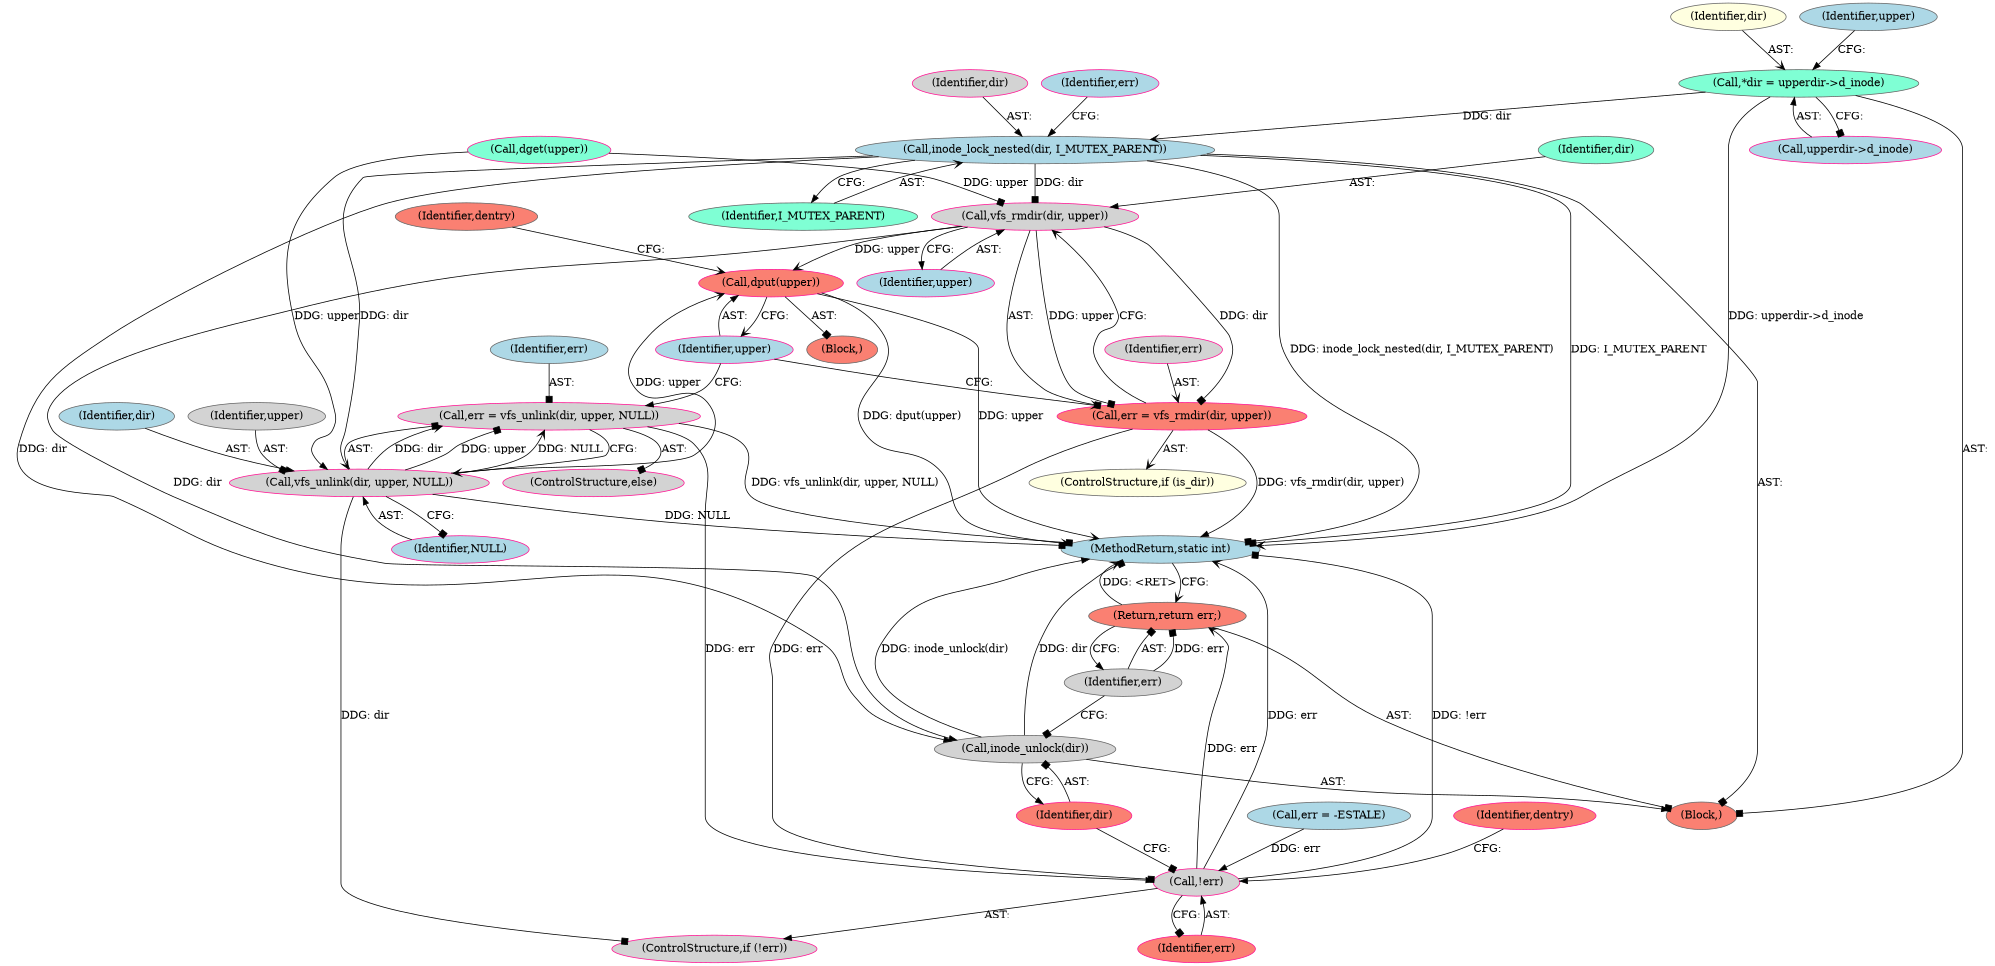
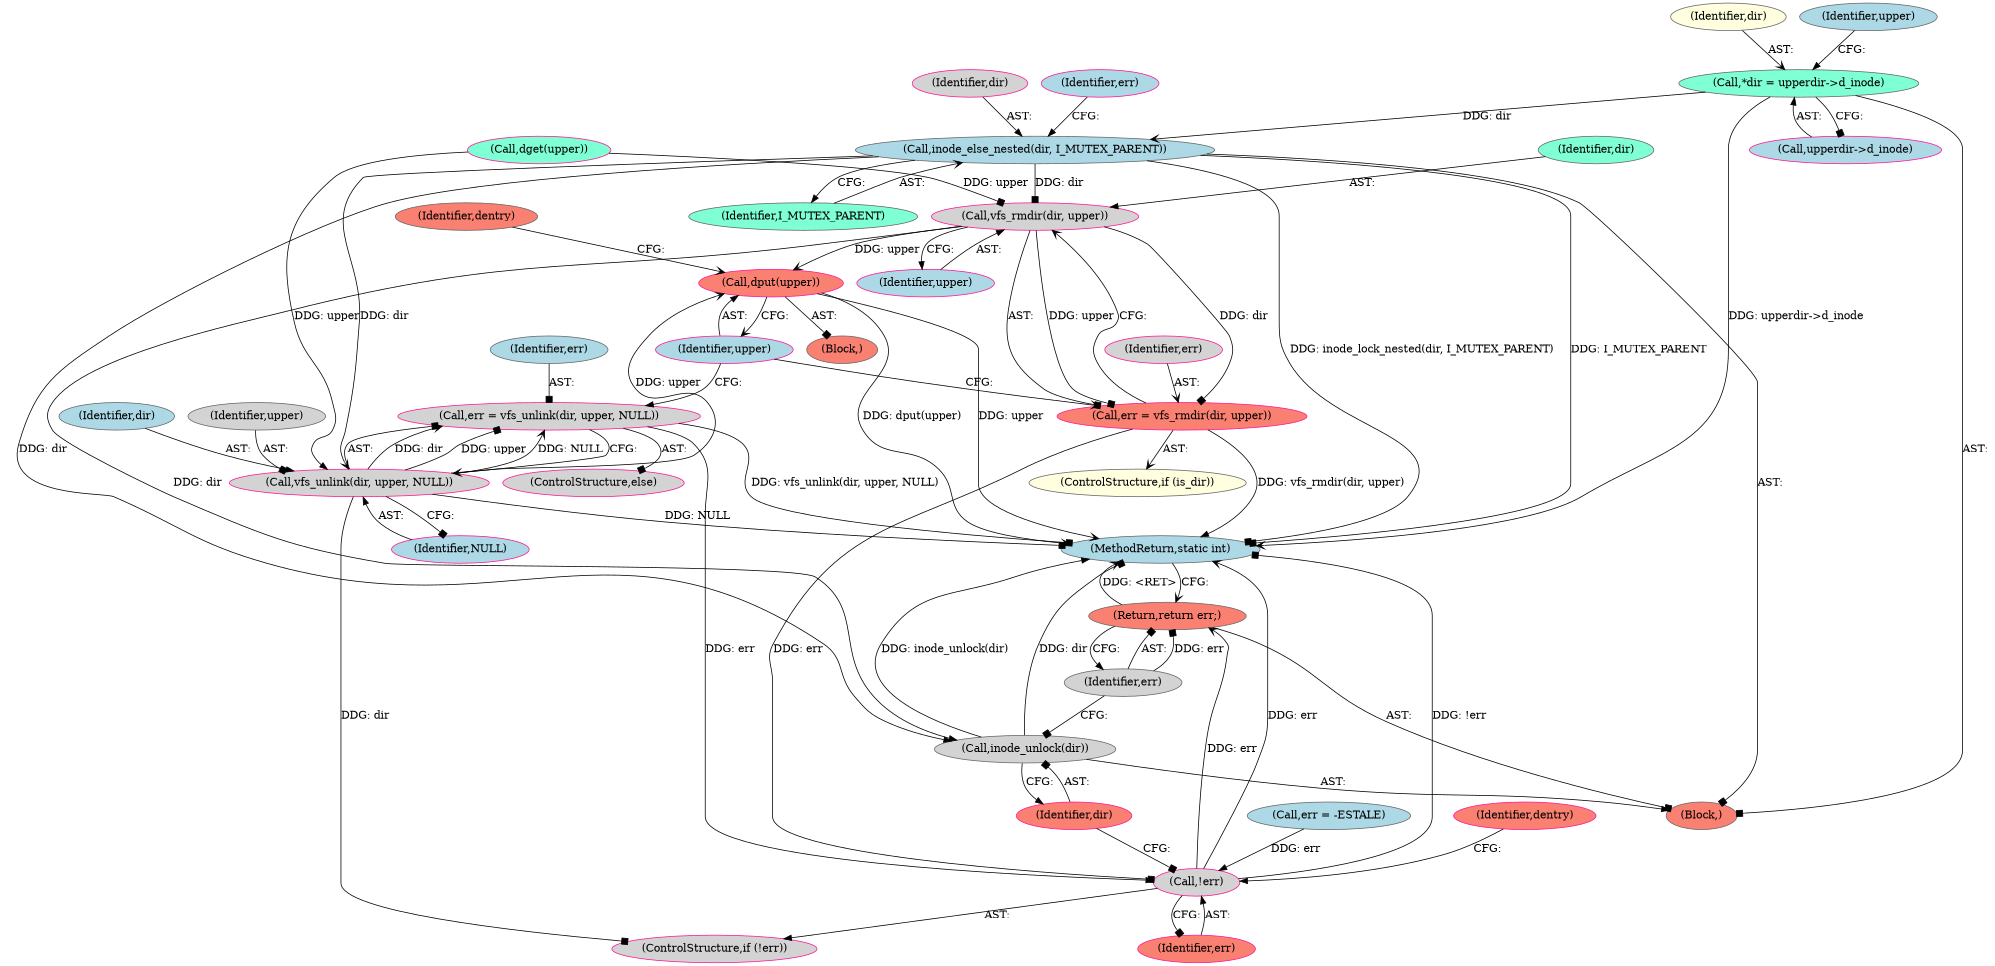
(1035, 150) -> (1035, 150)
